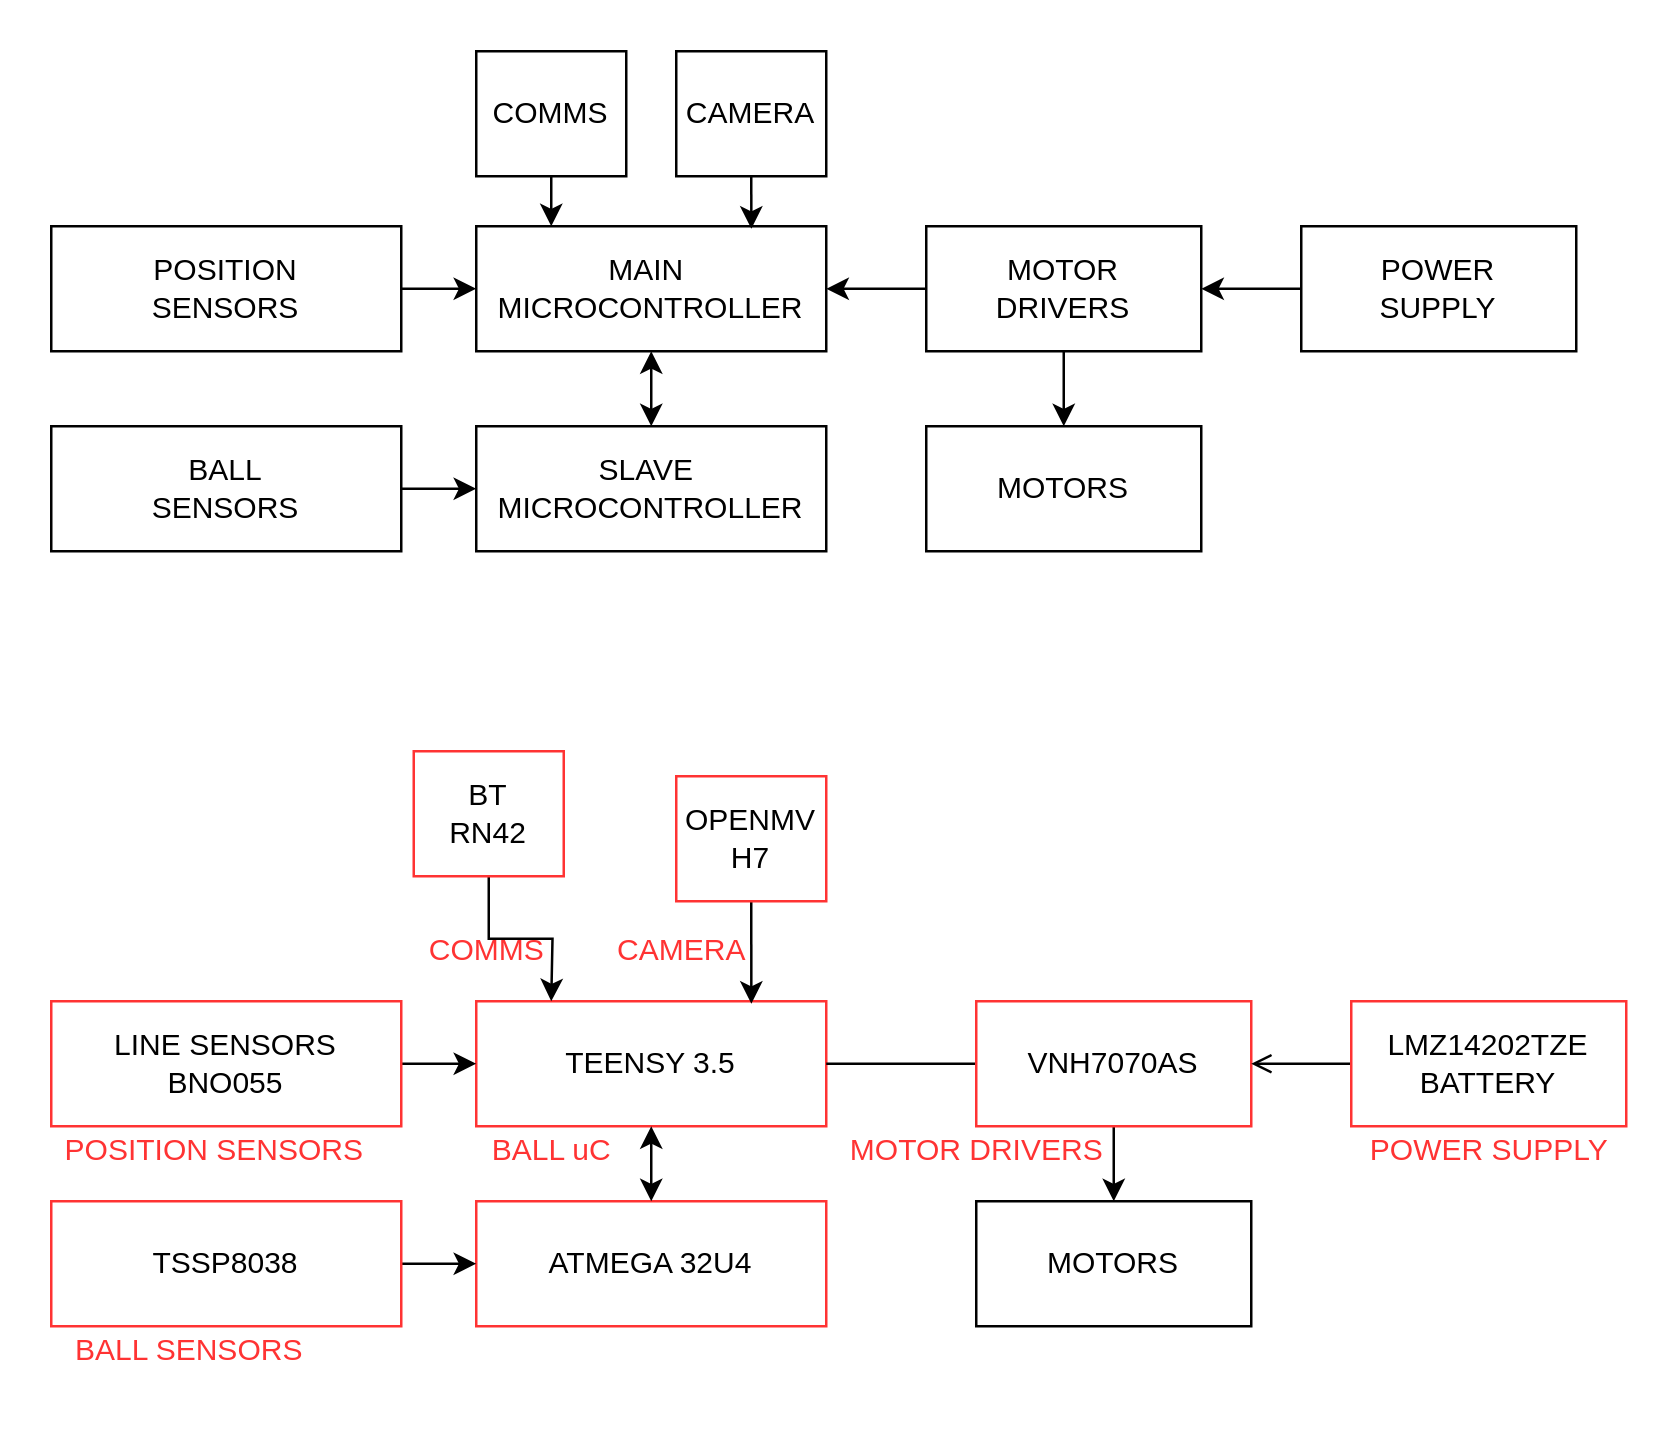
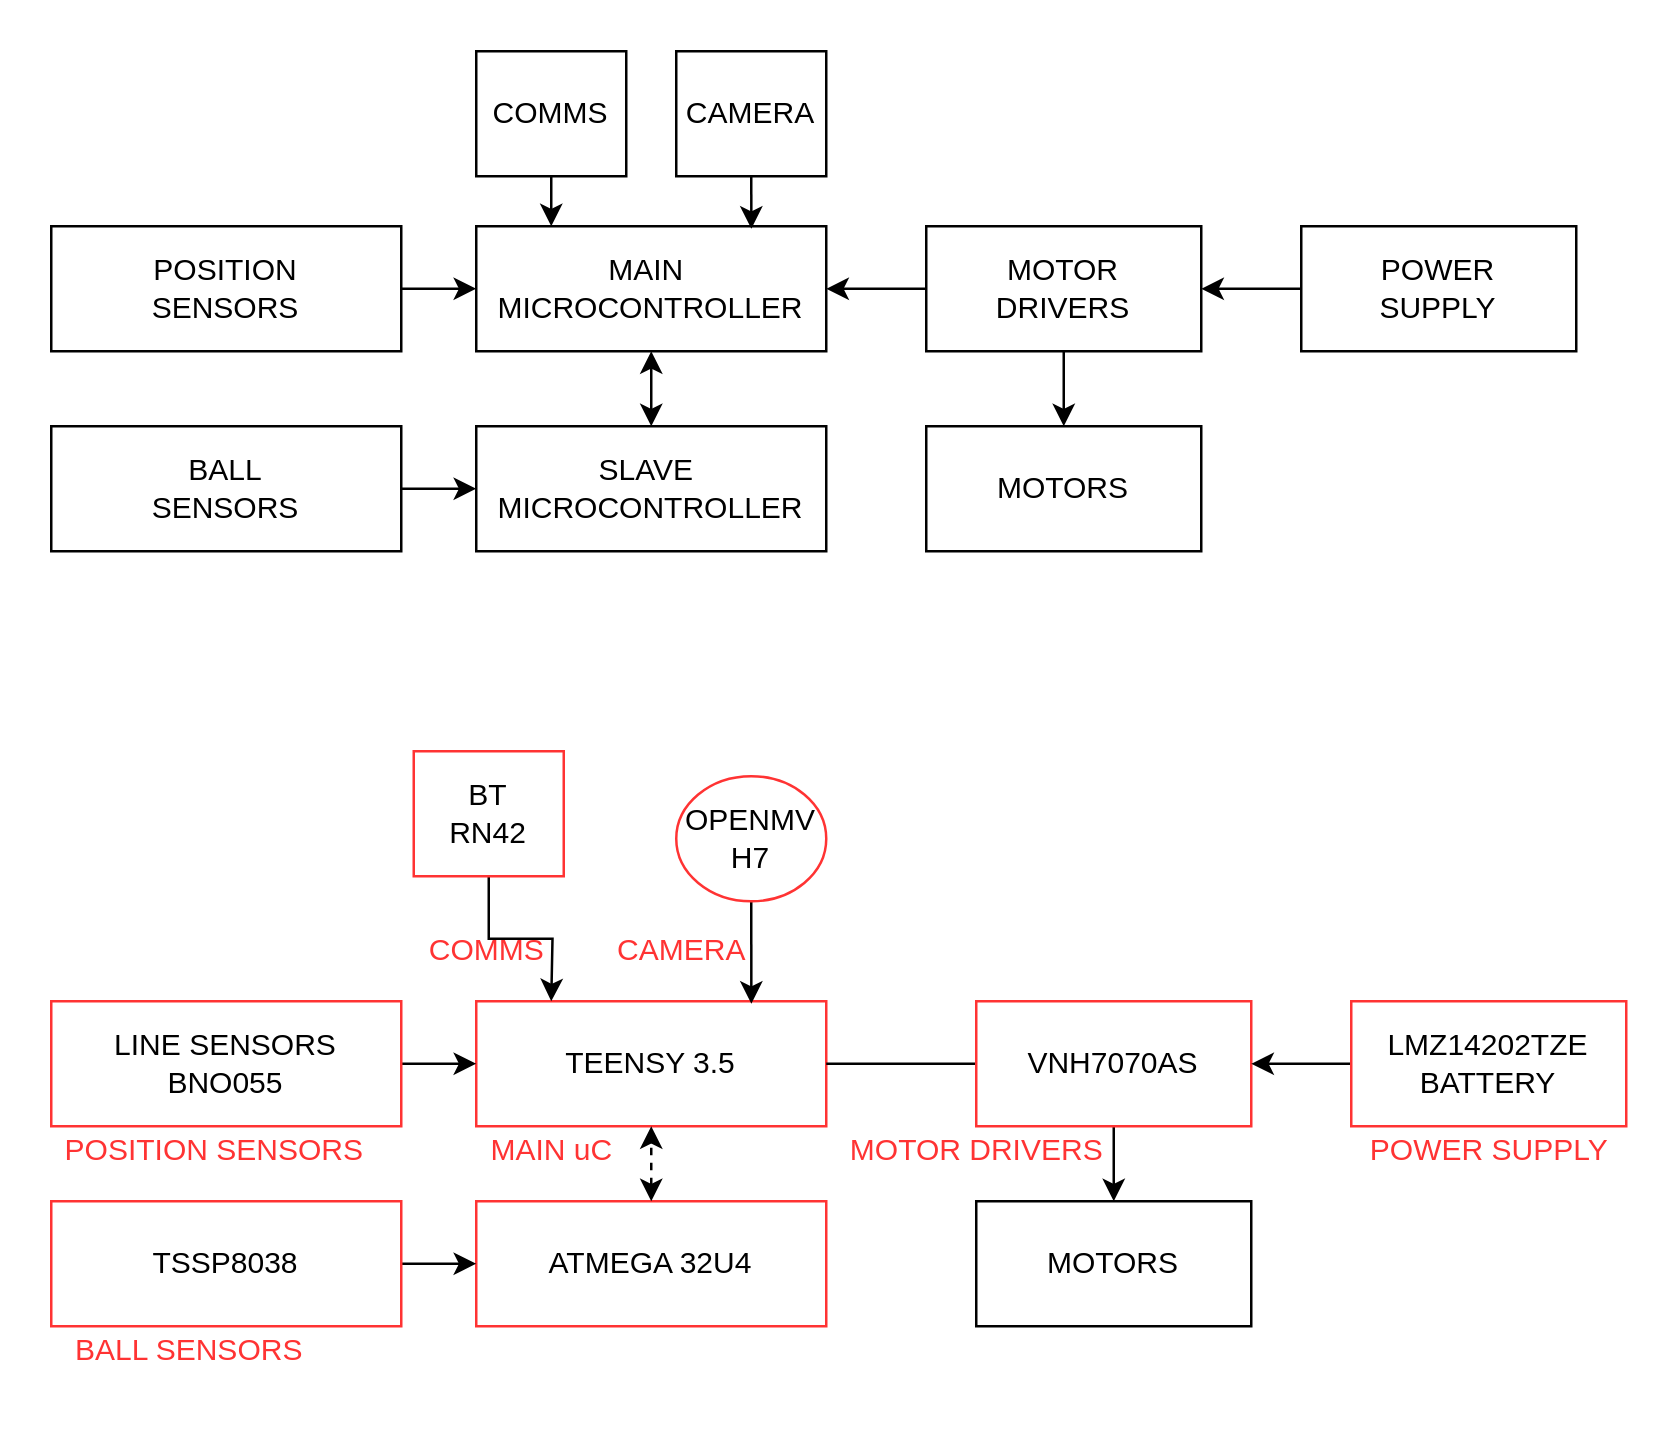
(751, 839) -> (751, 839)
(1265, 1064) -> (1269, 1064)
(553, 1151) -> (553, 1151)
(651, 1161) -> (651, 1161)
